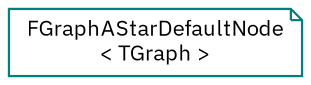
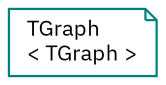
(156, 43) -> (83, 43)
